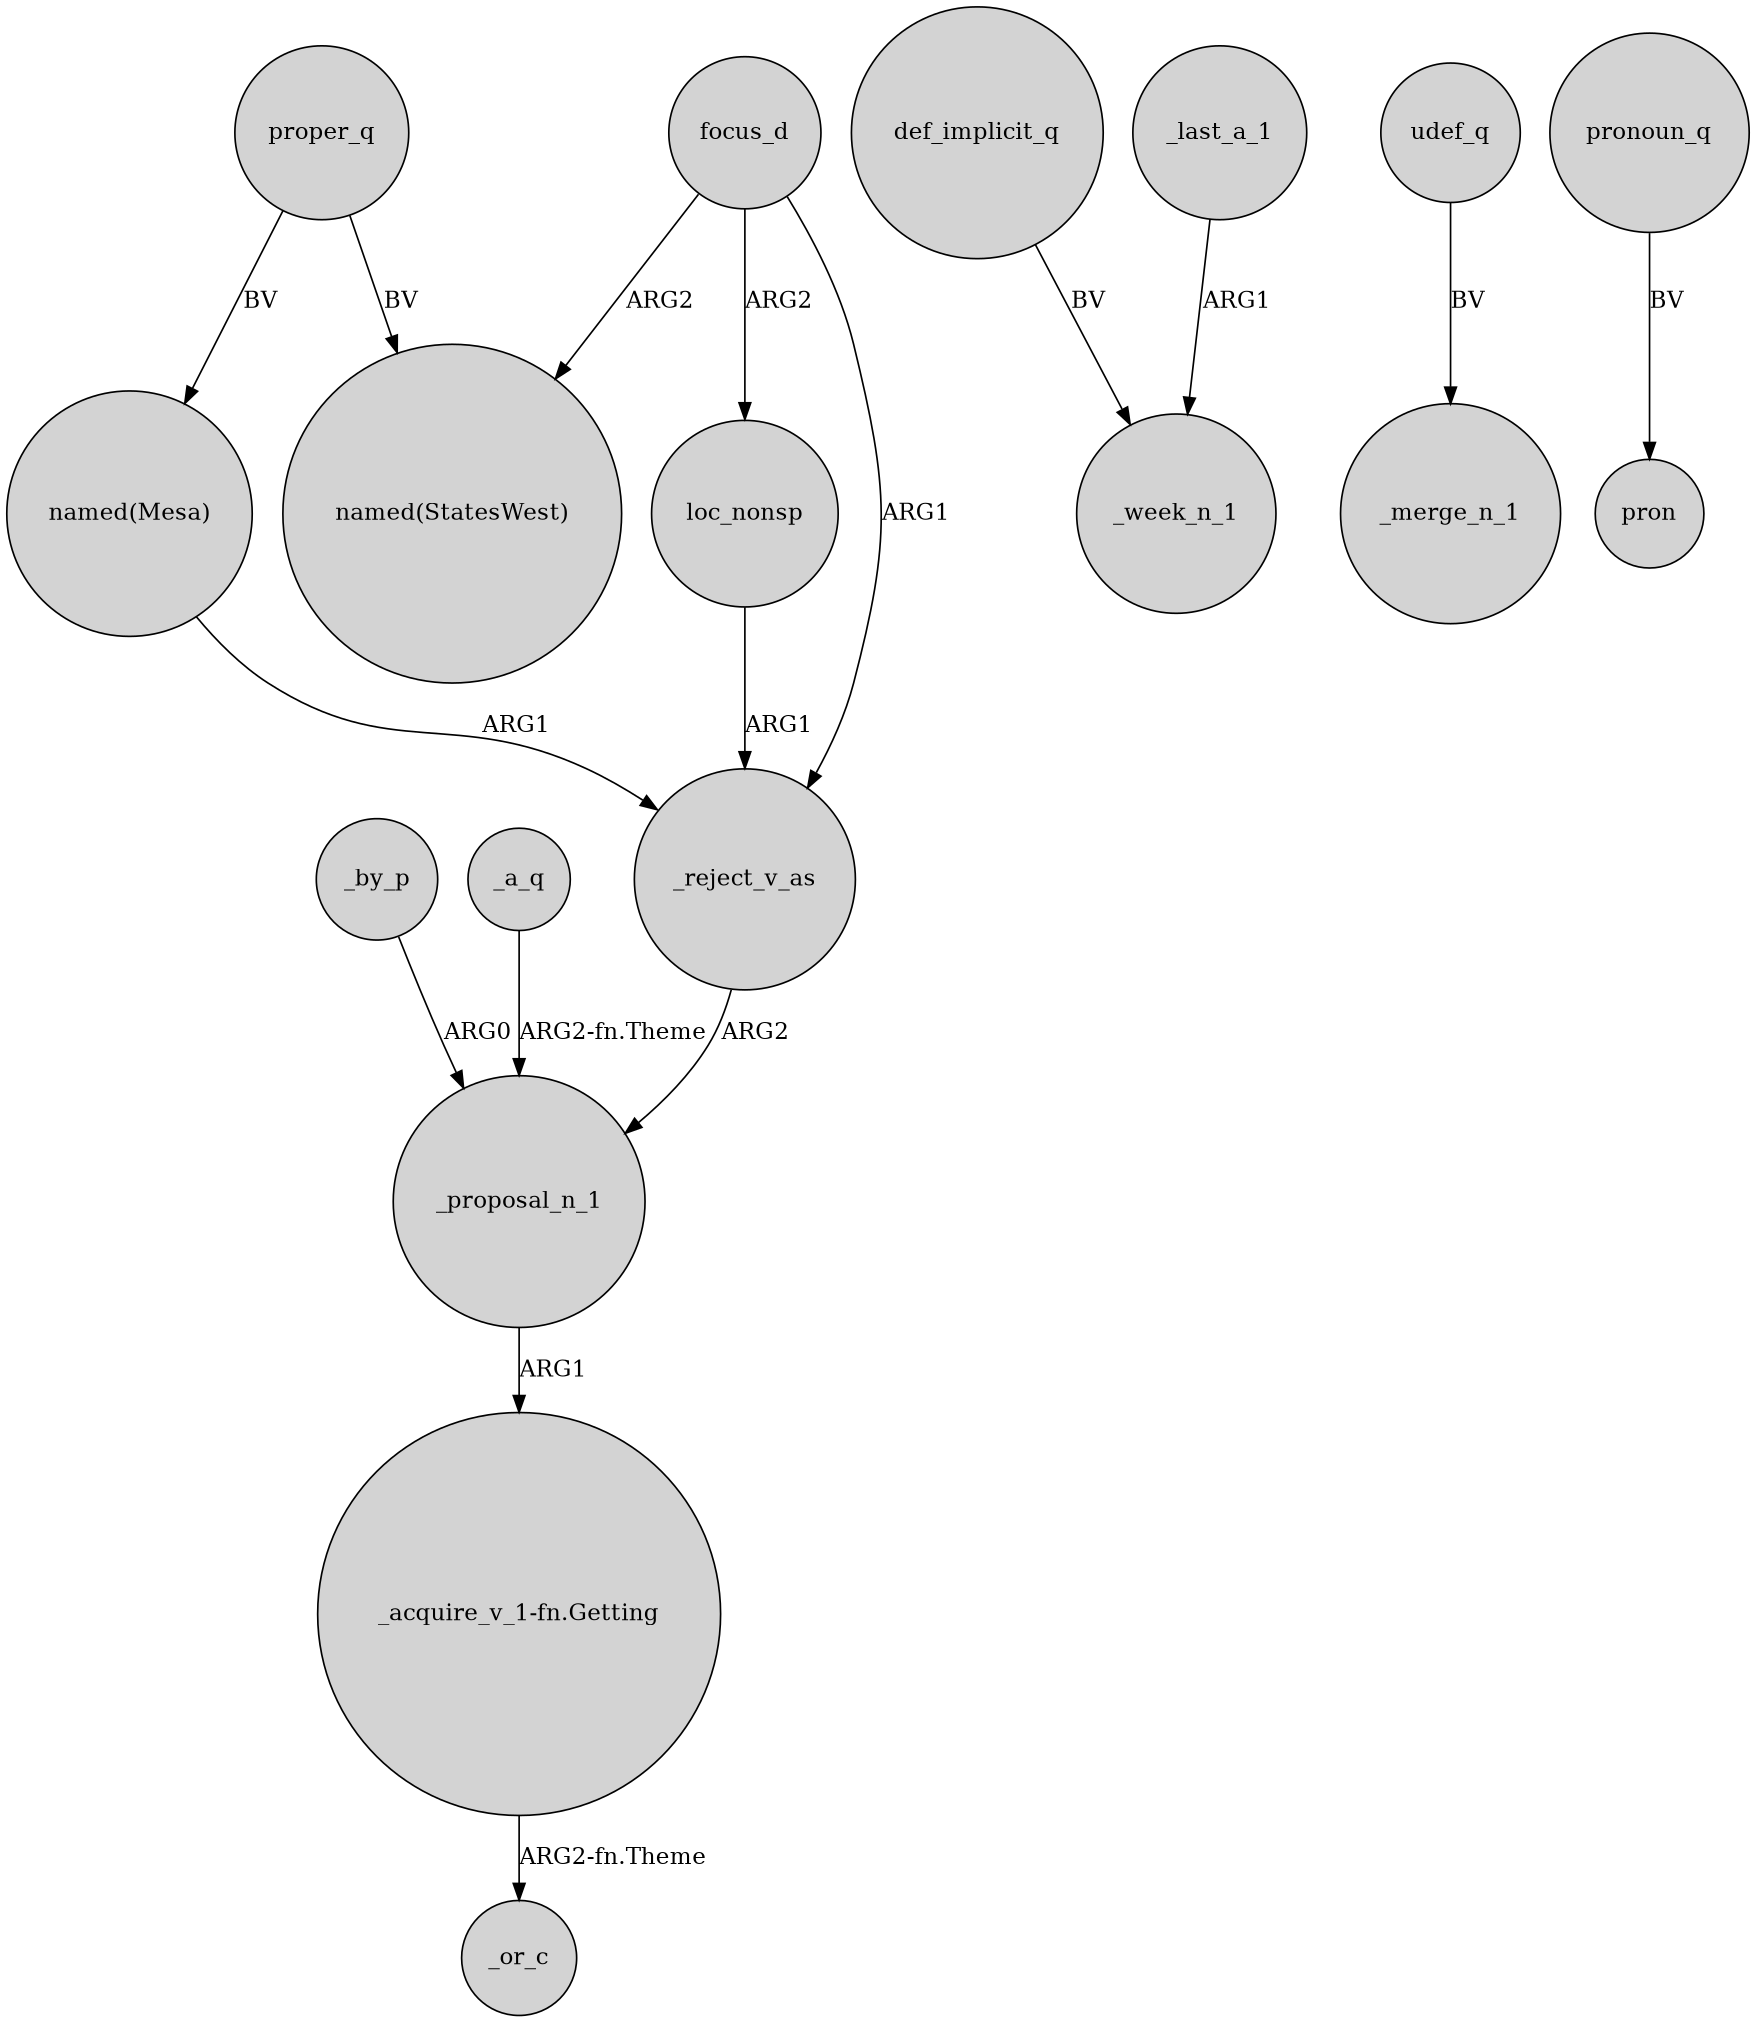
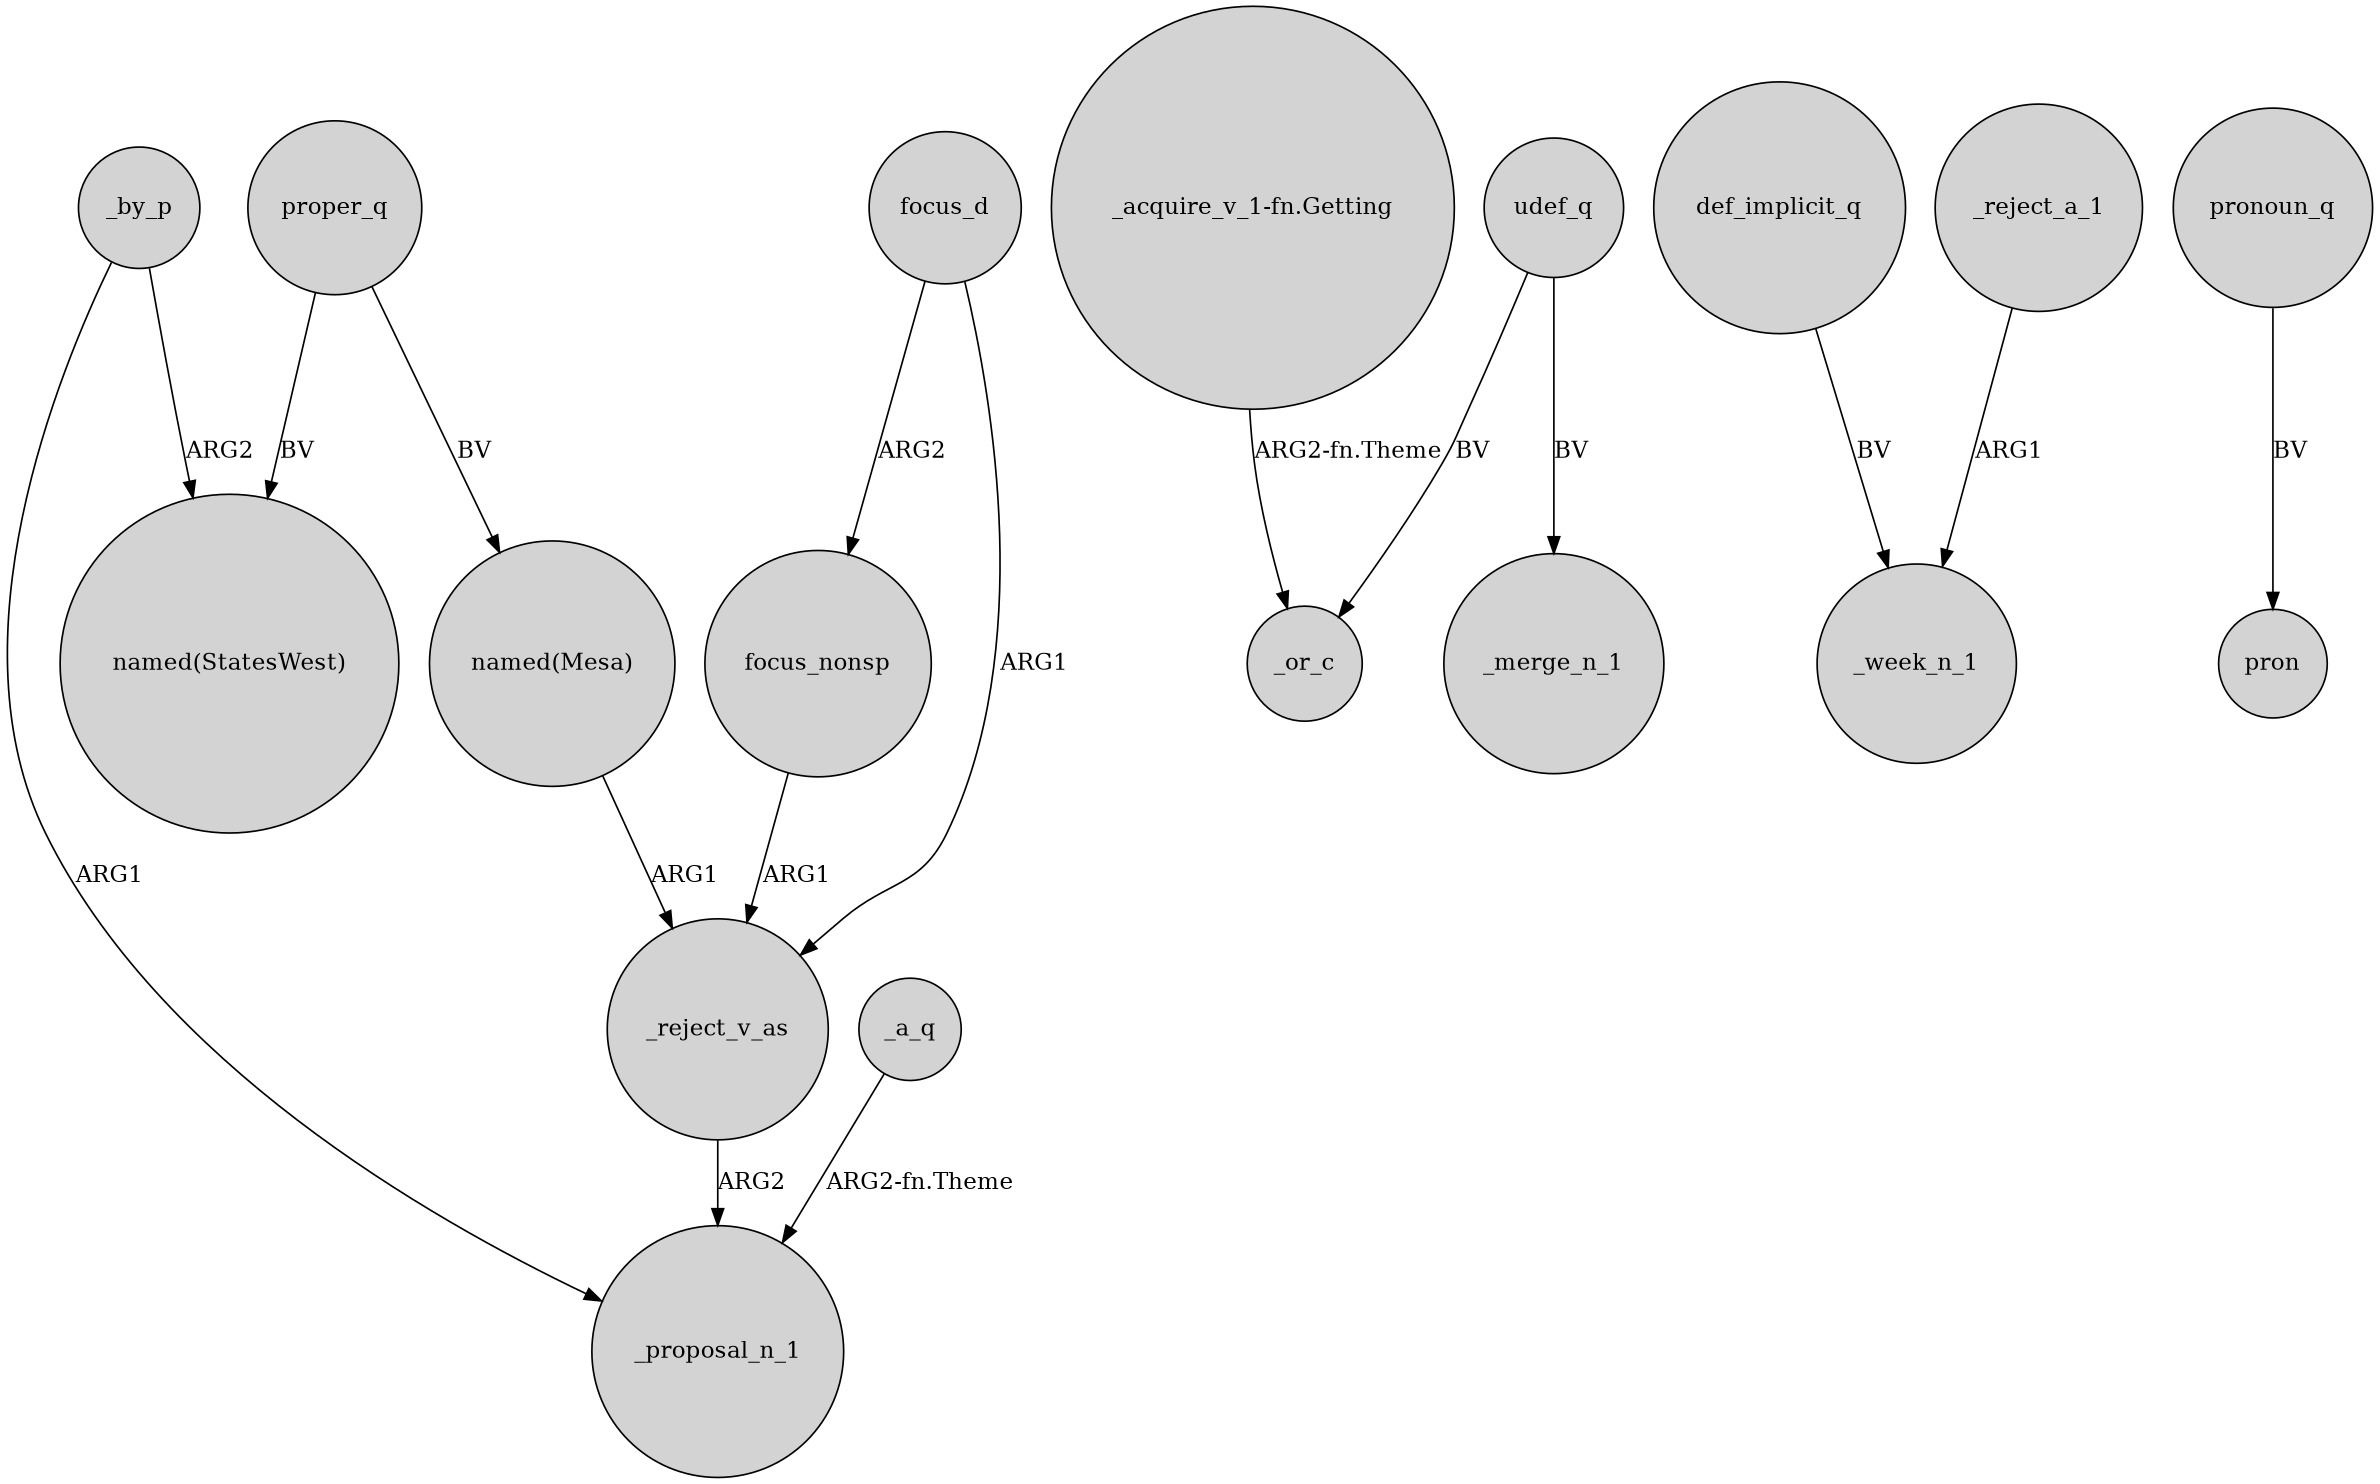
(1220, 133) -> (2039, 208)
(632, 280) -> (169, 375)
none -> (1452, 445)
(745, 514) -> (818, 664)
(478, 1033) -> (110, 876)
(519, 1361) -> none
